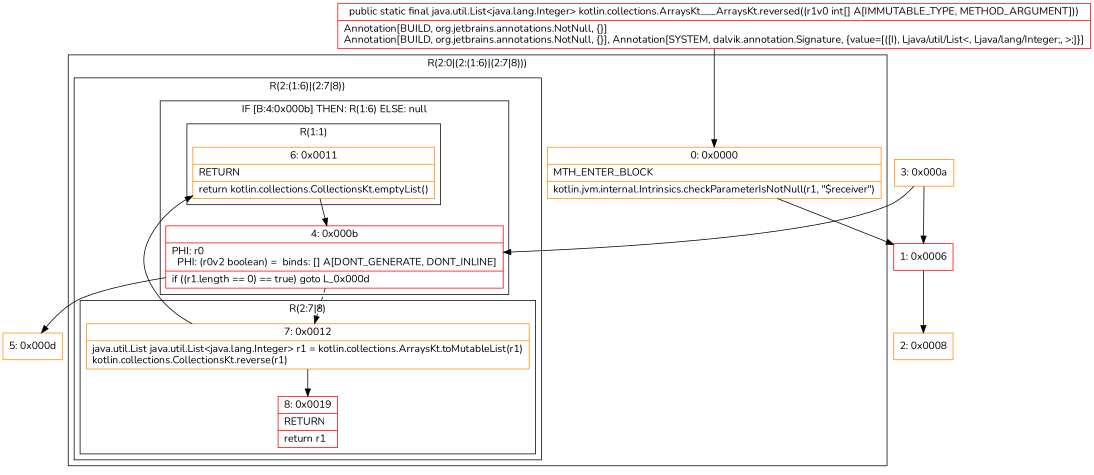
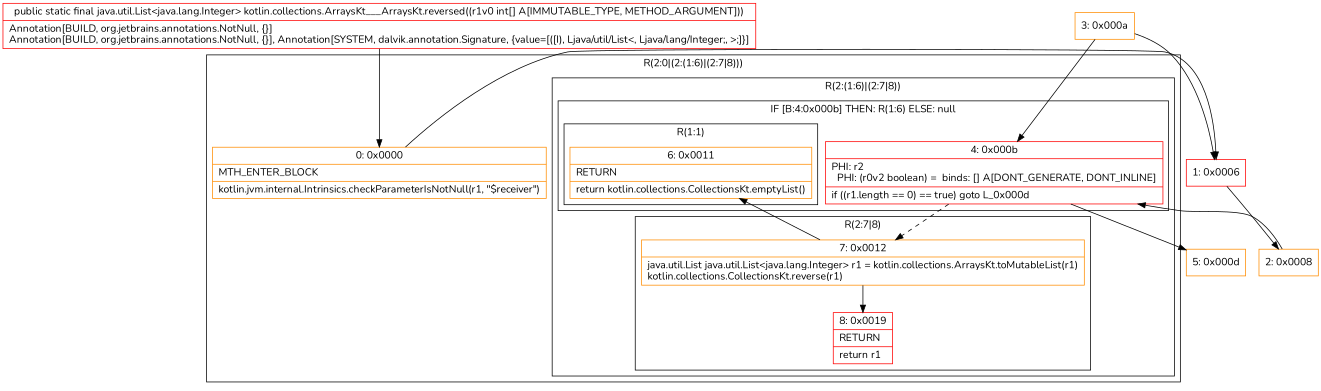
(323, 210) -> (1221, 212)
(189, 251) -> (849, 167)
